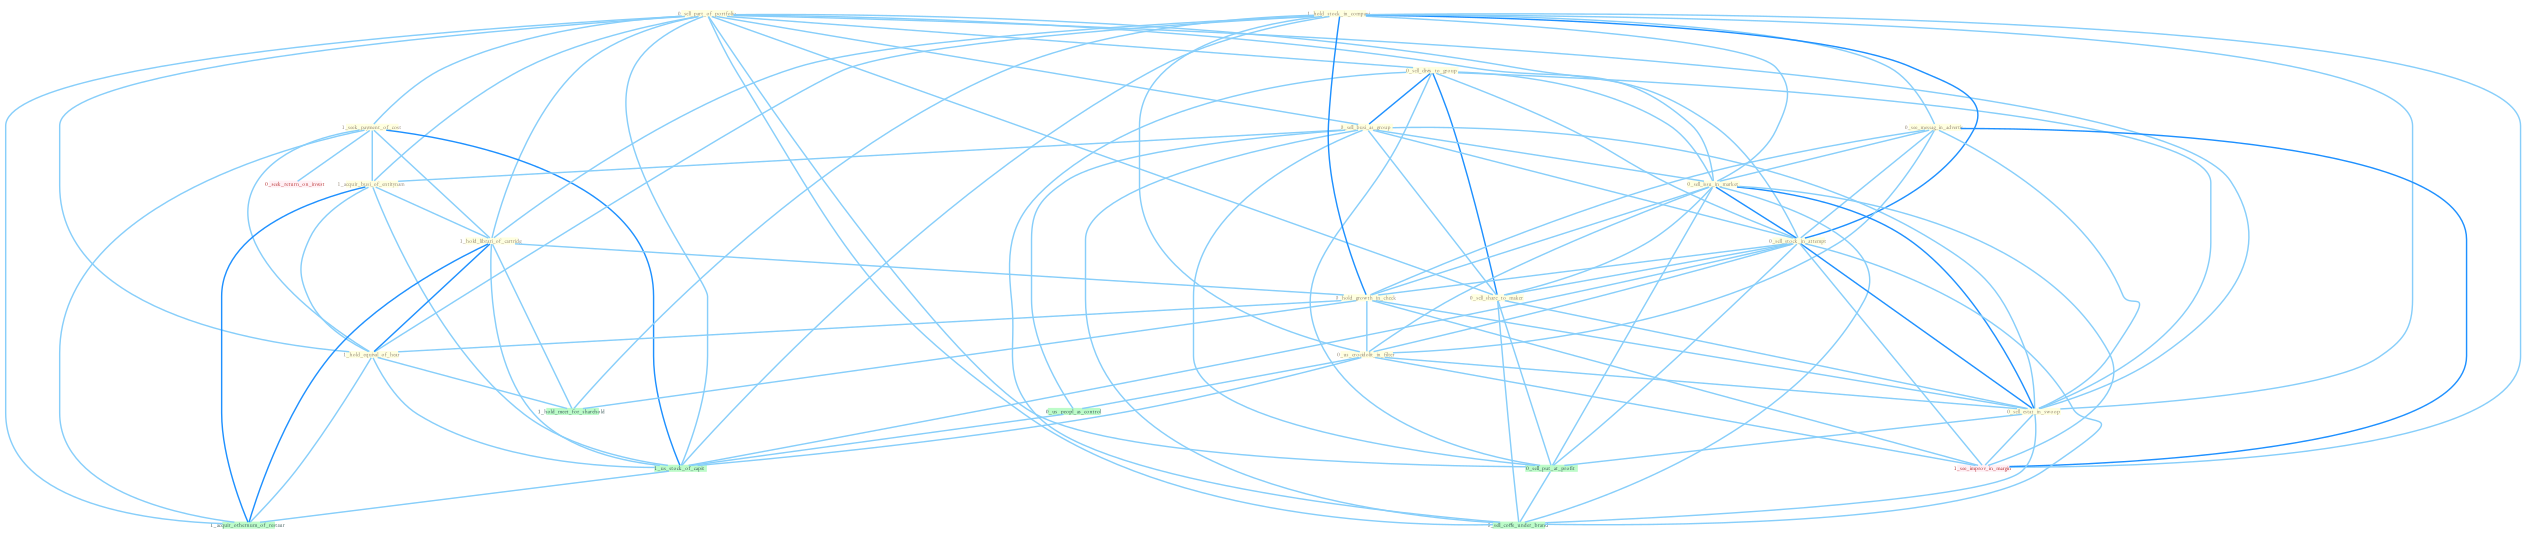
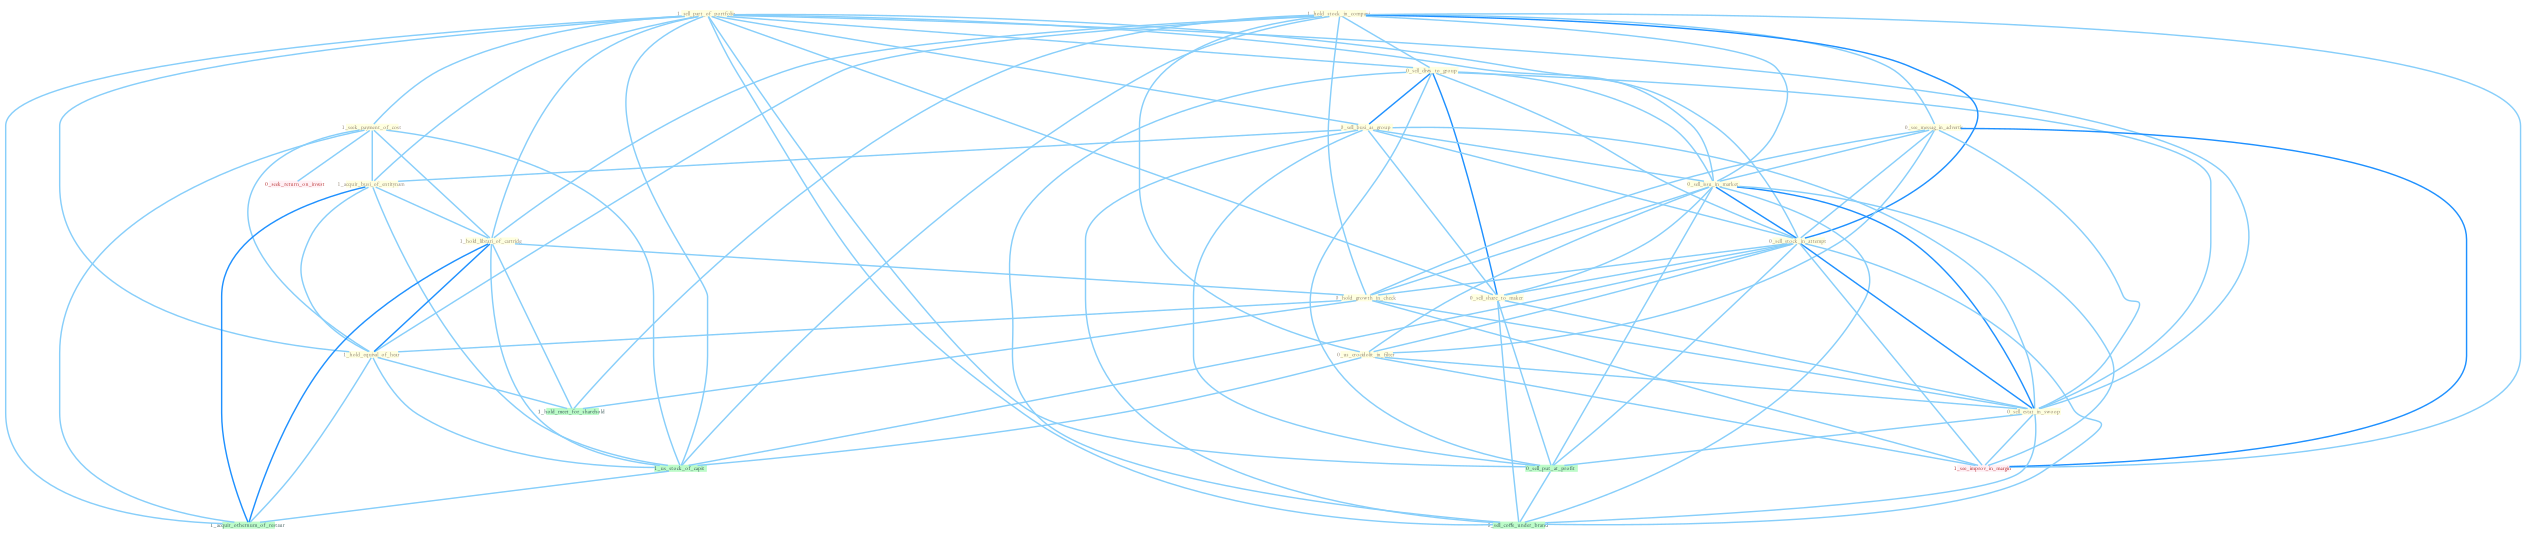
(708, 14) -> (708, 14)
(2182, 51) -> (1369, 32)
(1329, 158) -> (1329, 158)
(622, 221) -> (622, 221)
(1367, 326) -> none
(1074, 411) -> none
